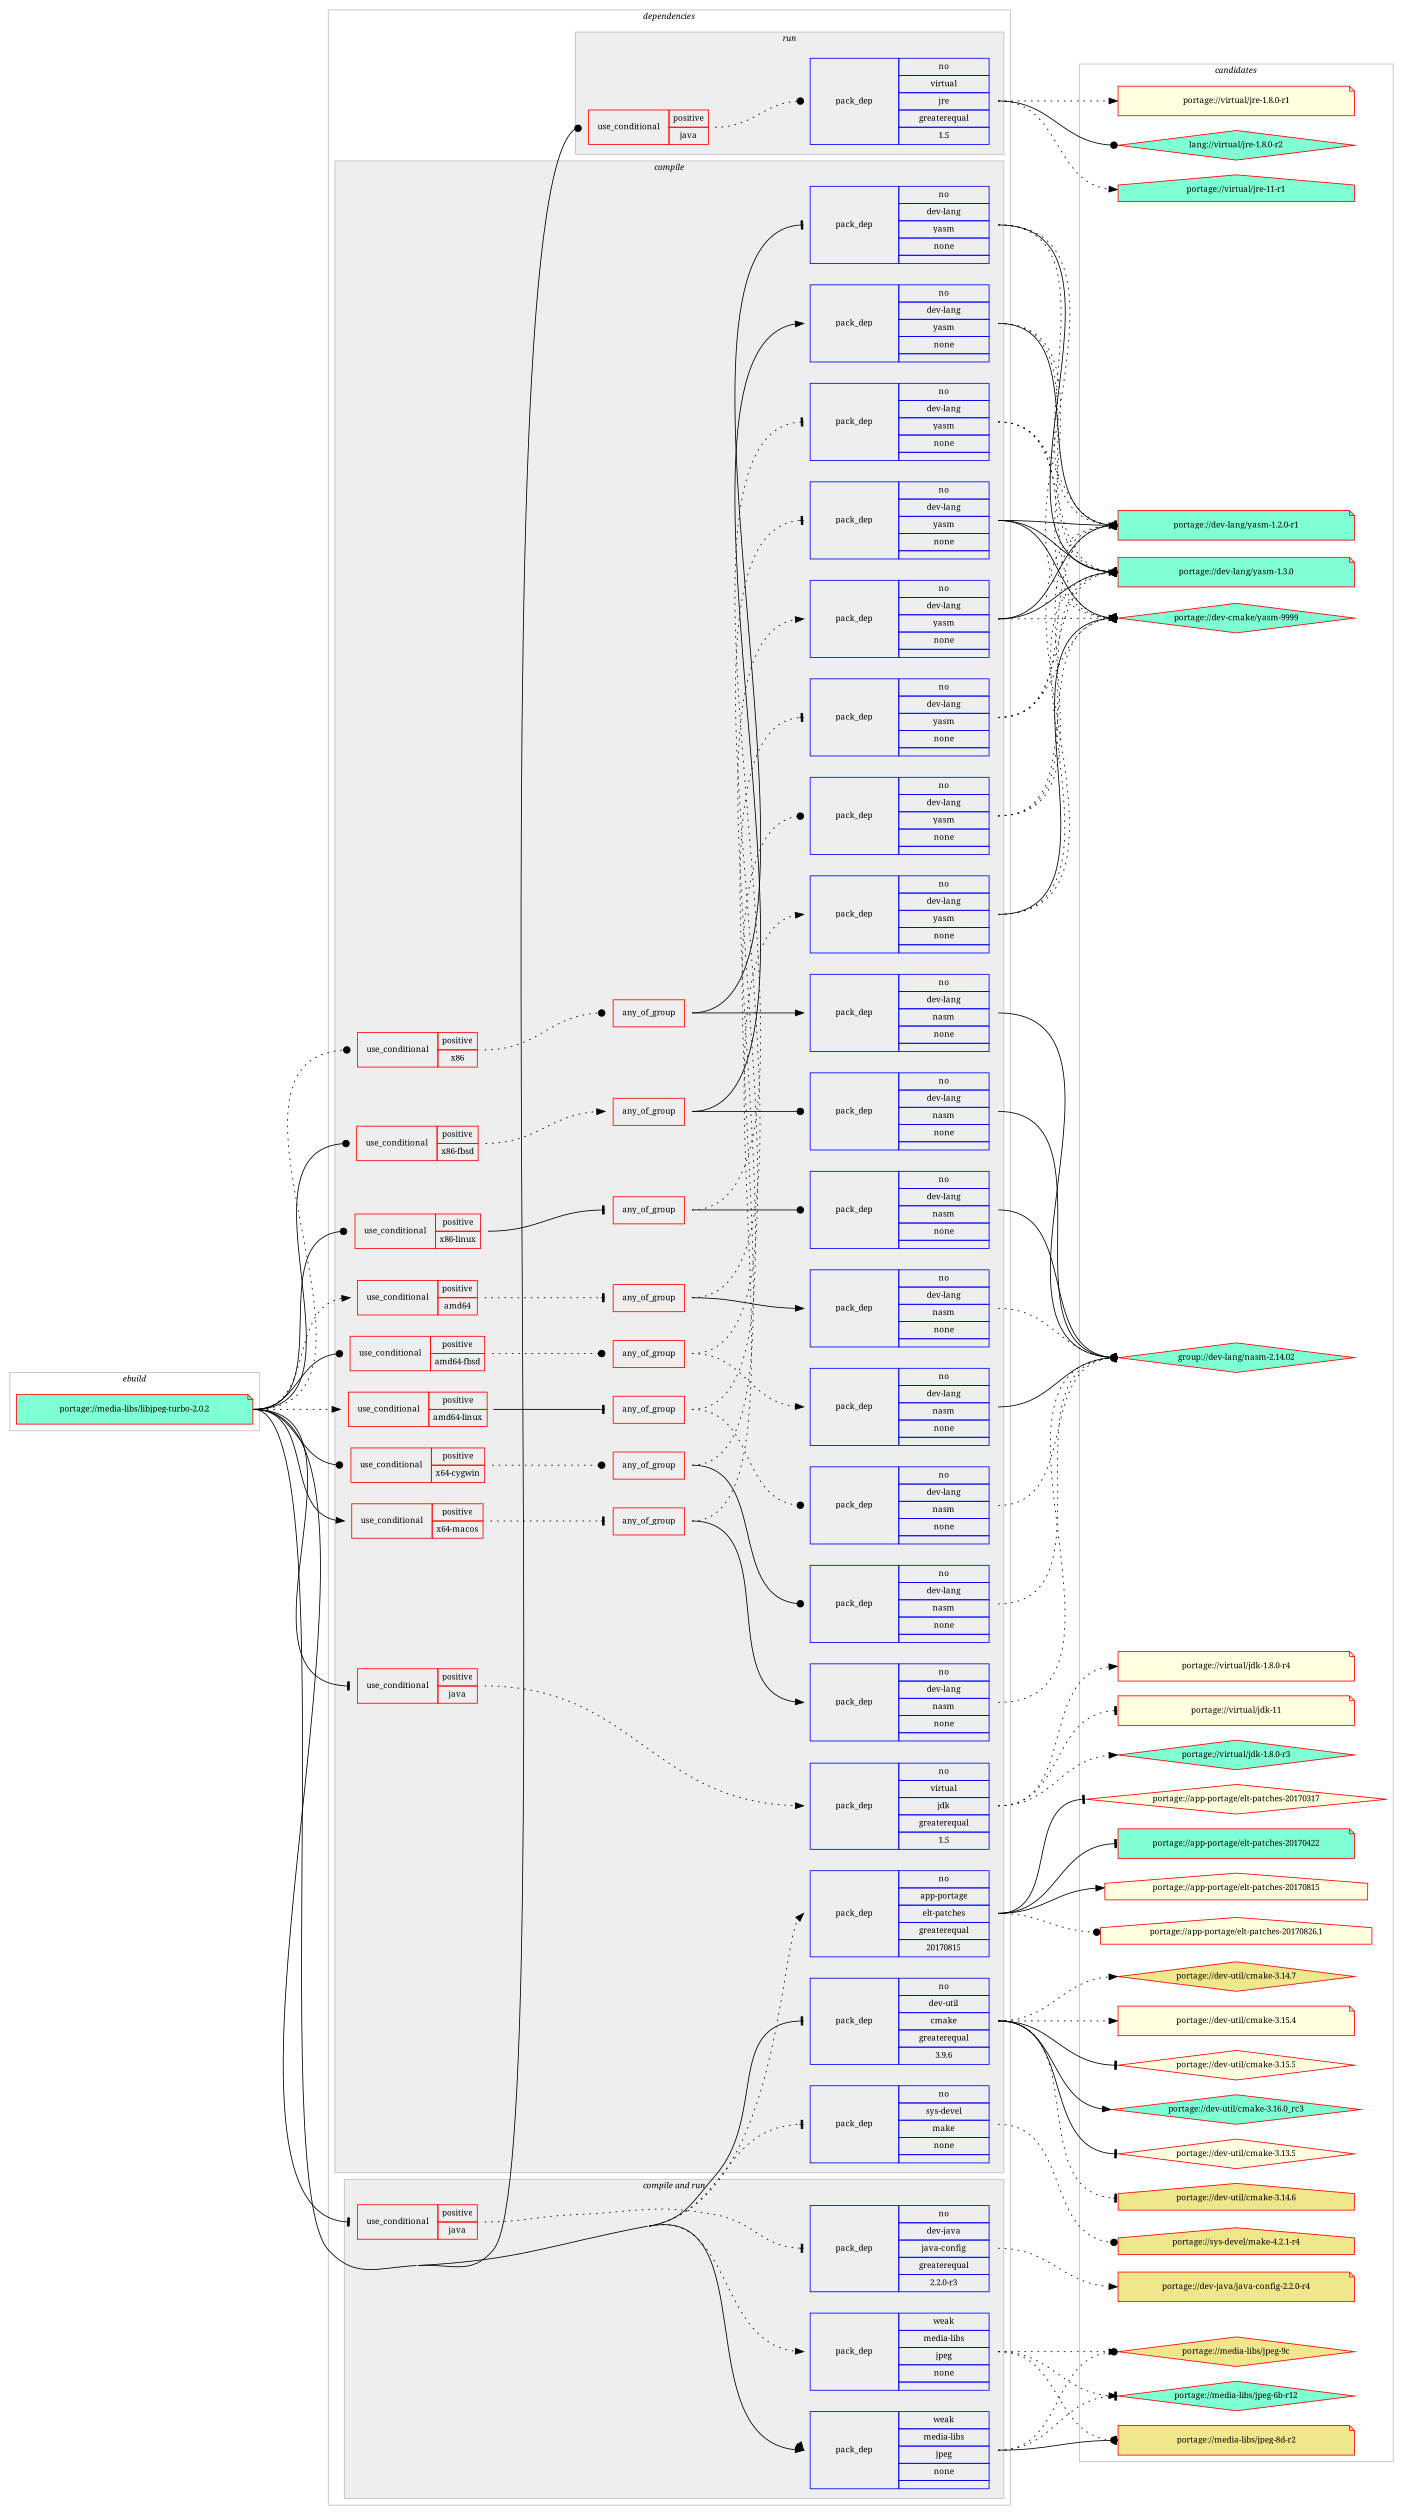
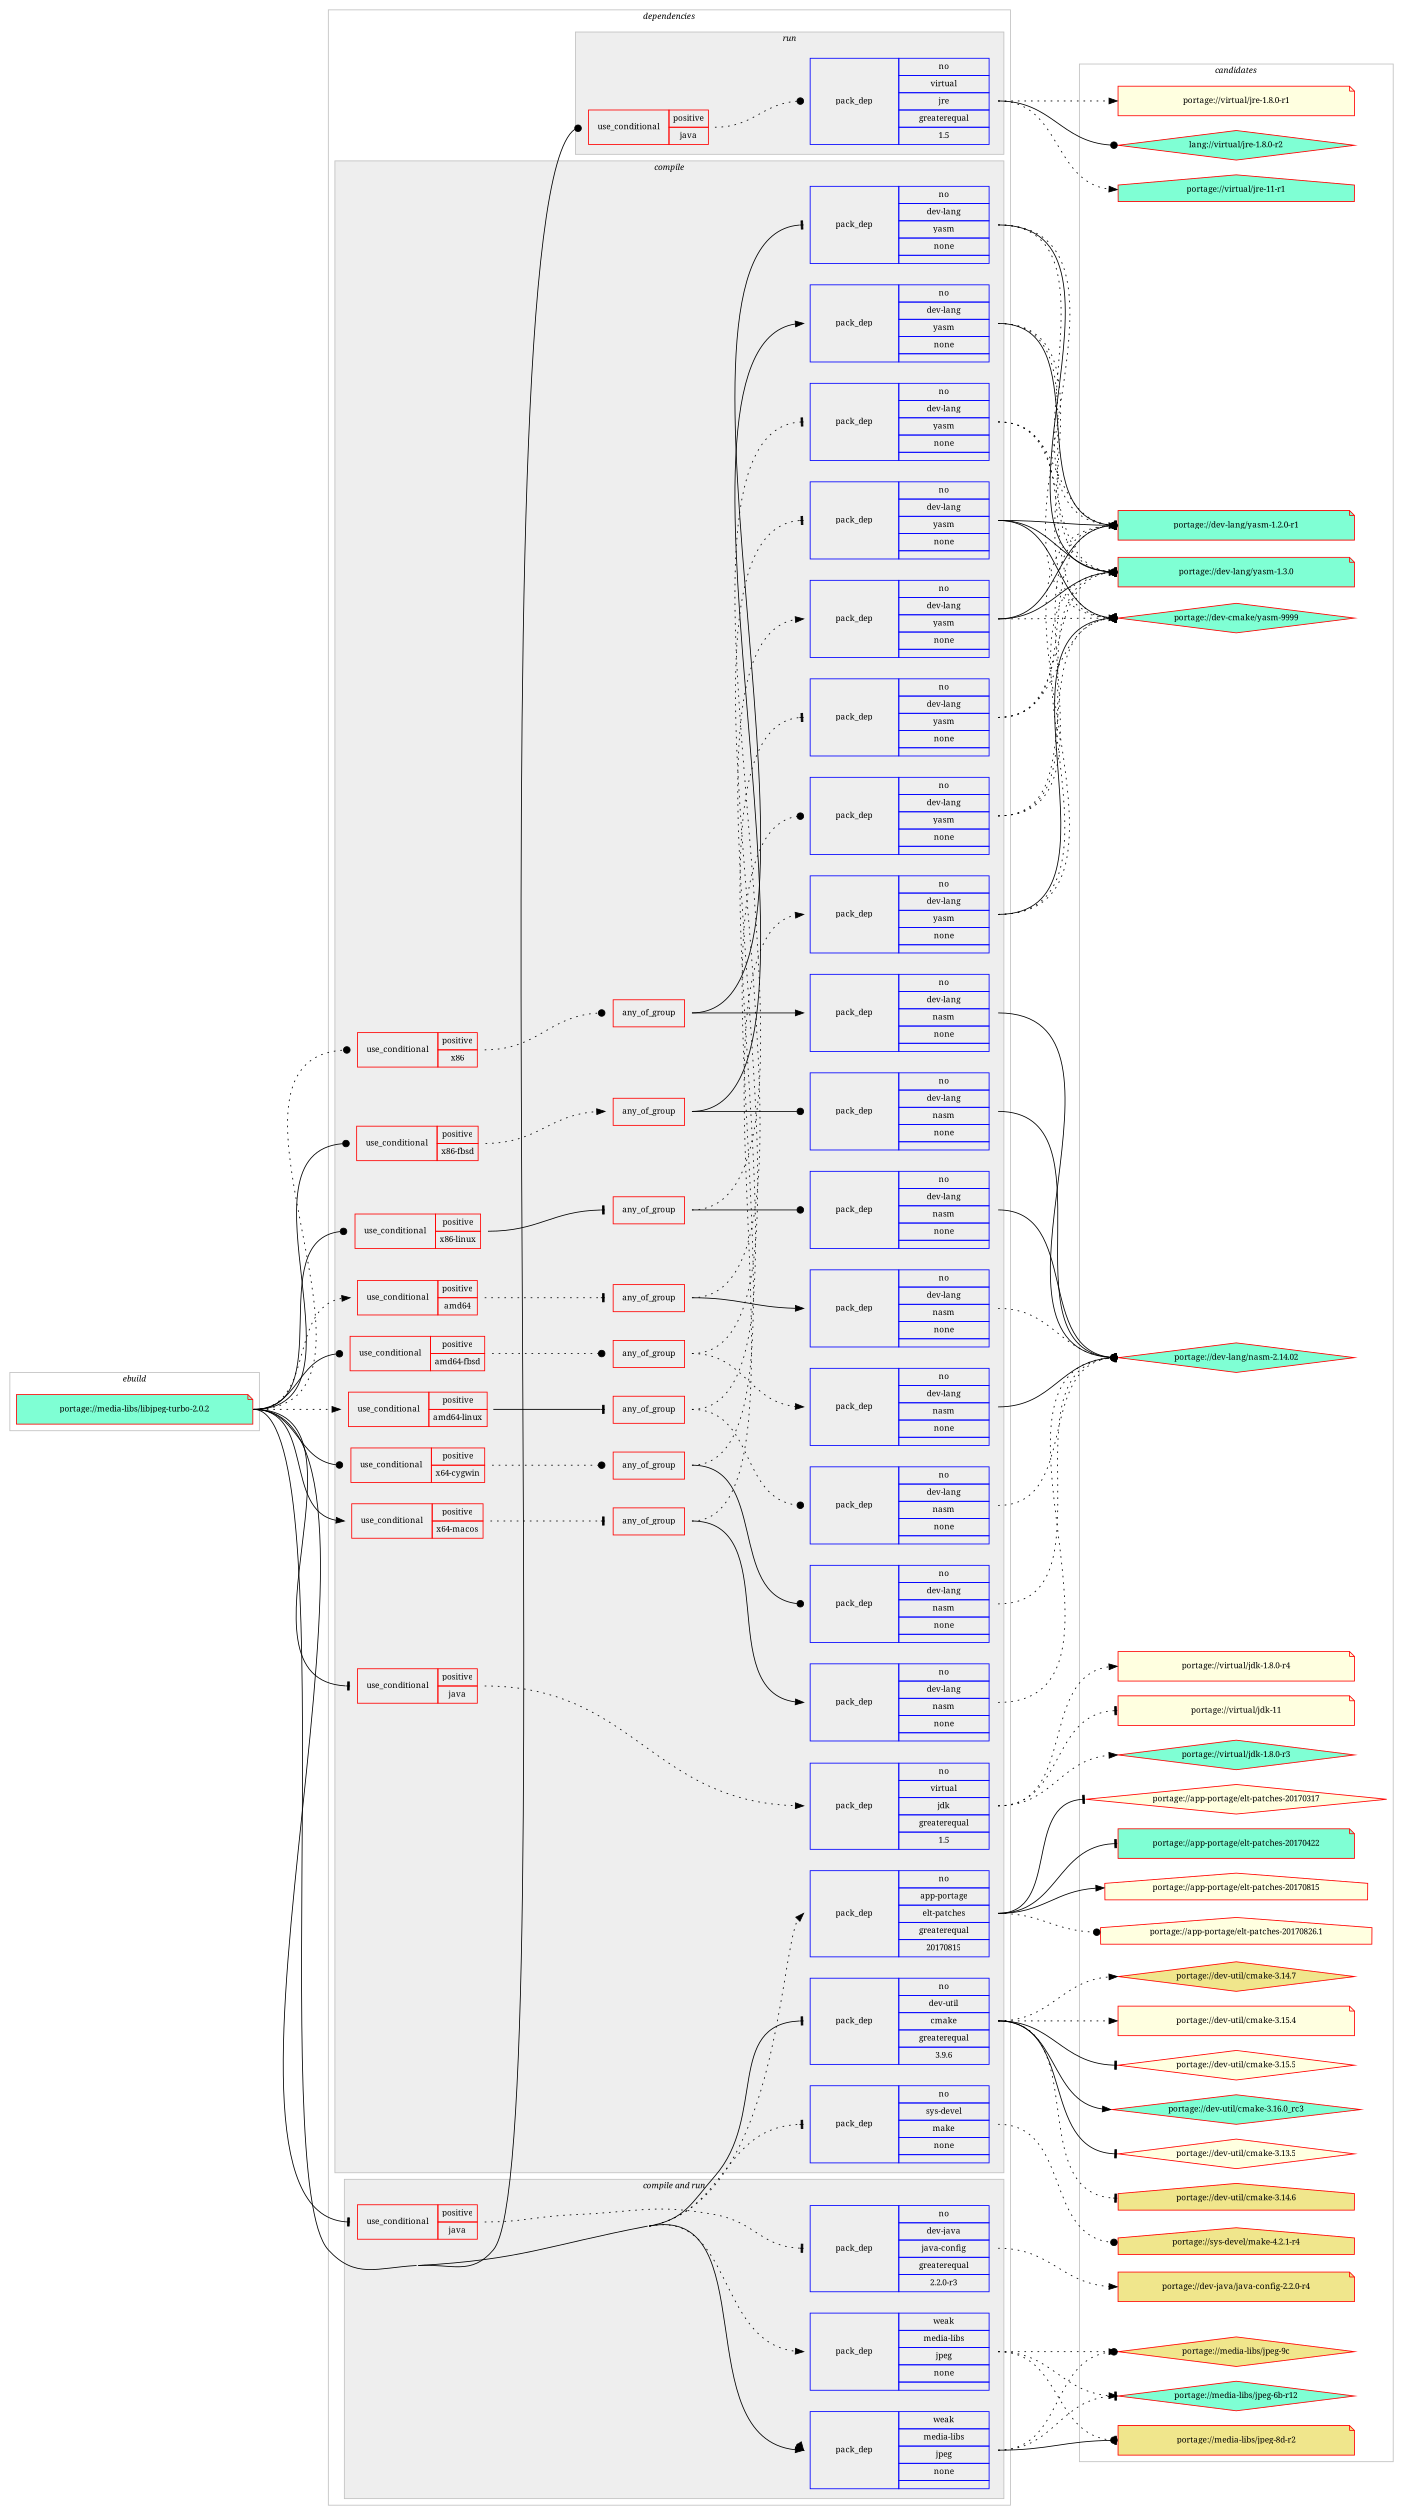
(1236, 1358) -> (1236, 1358)
